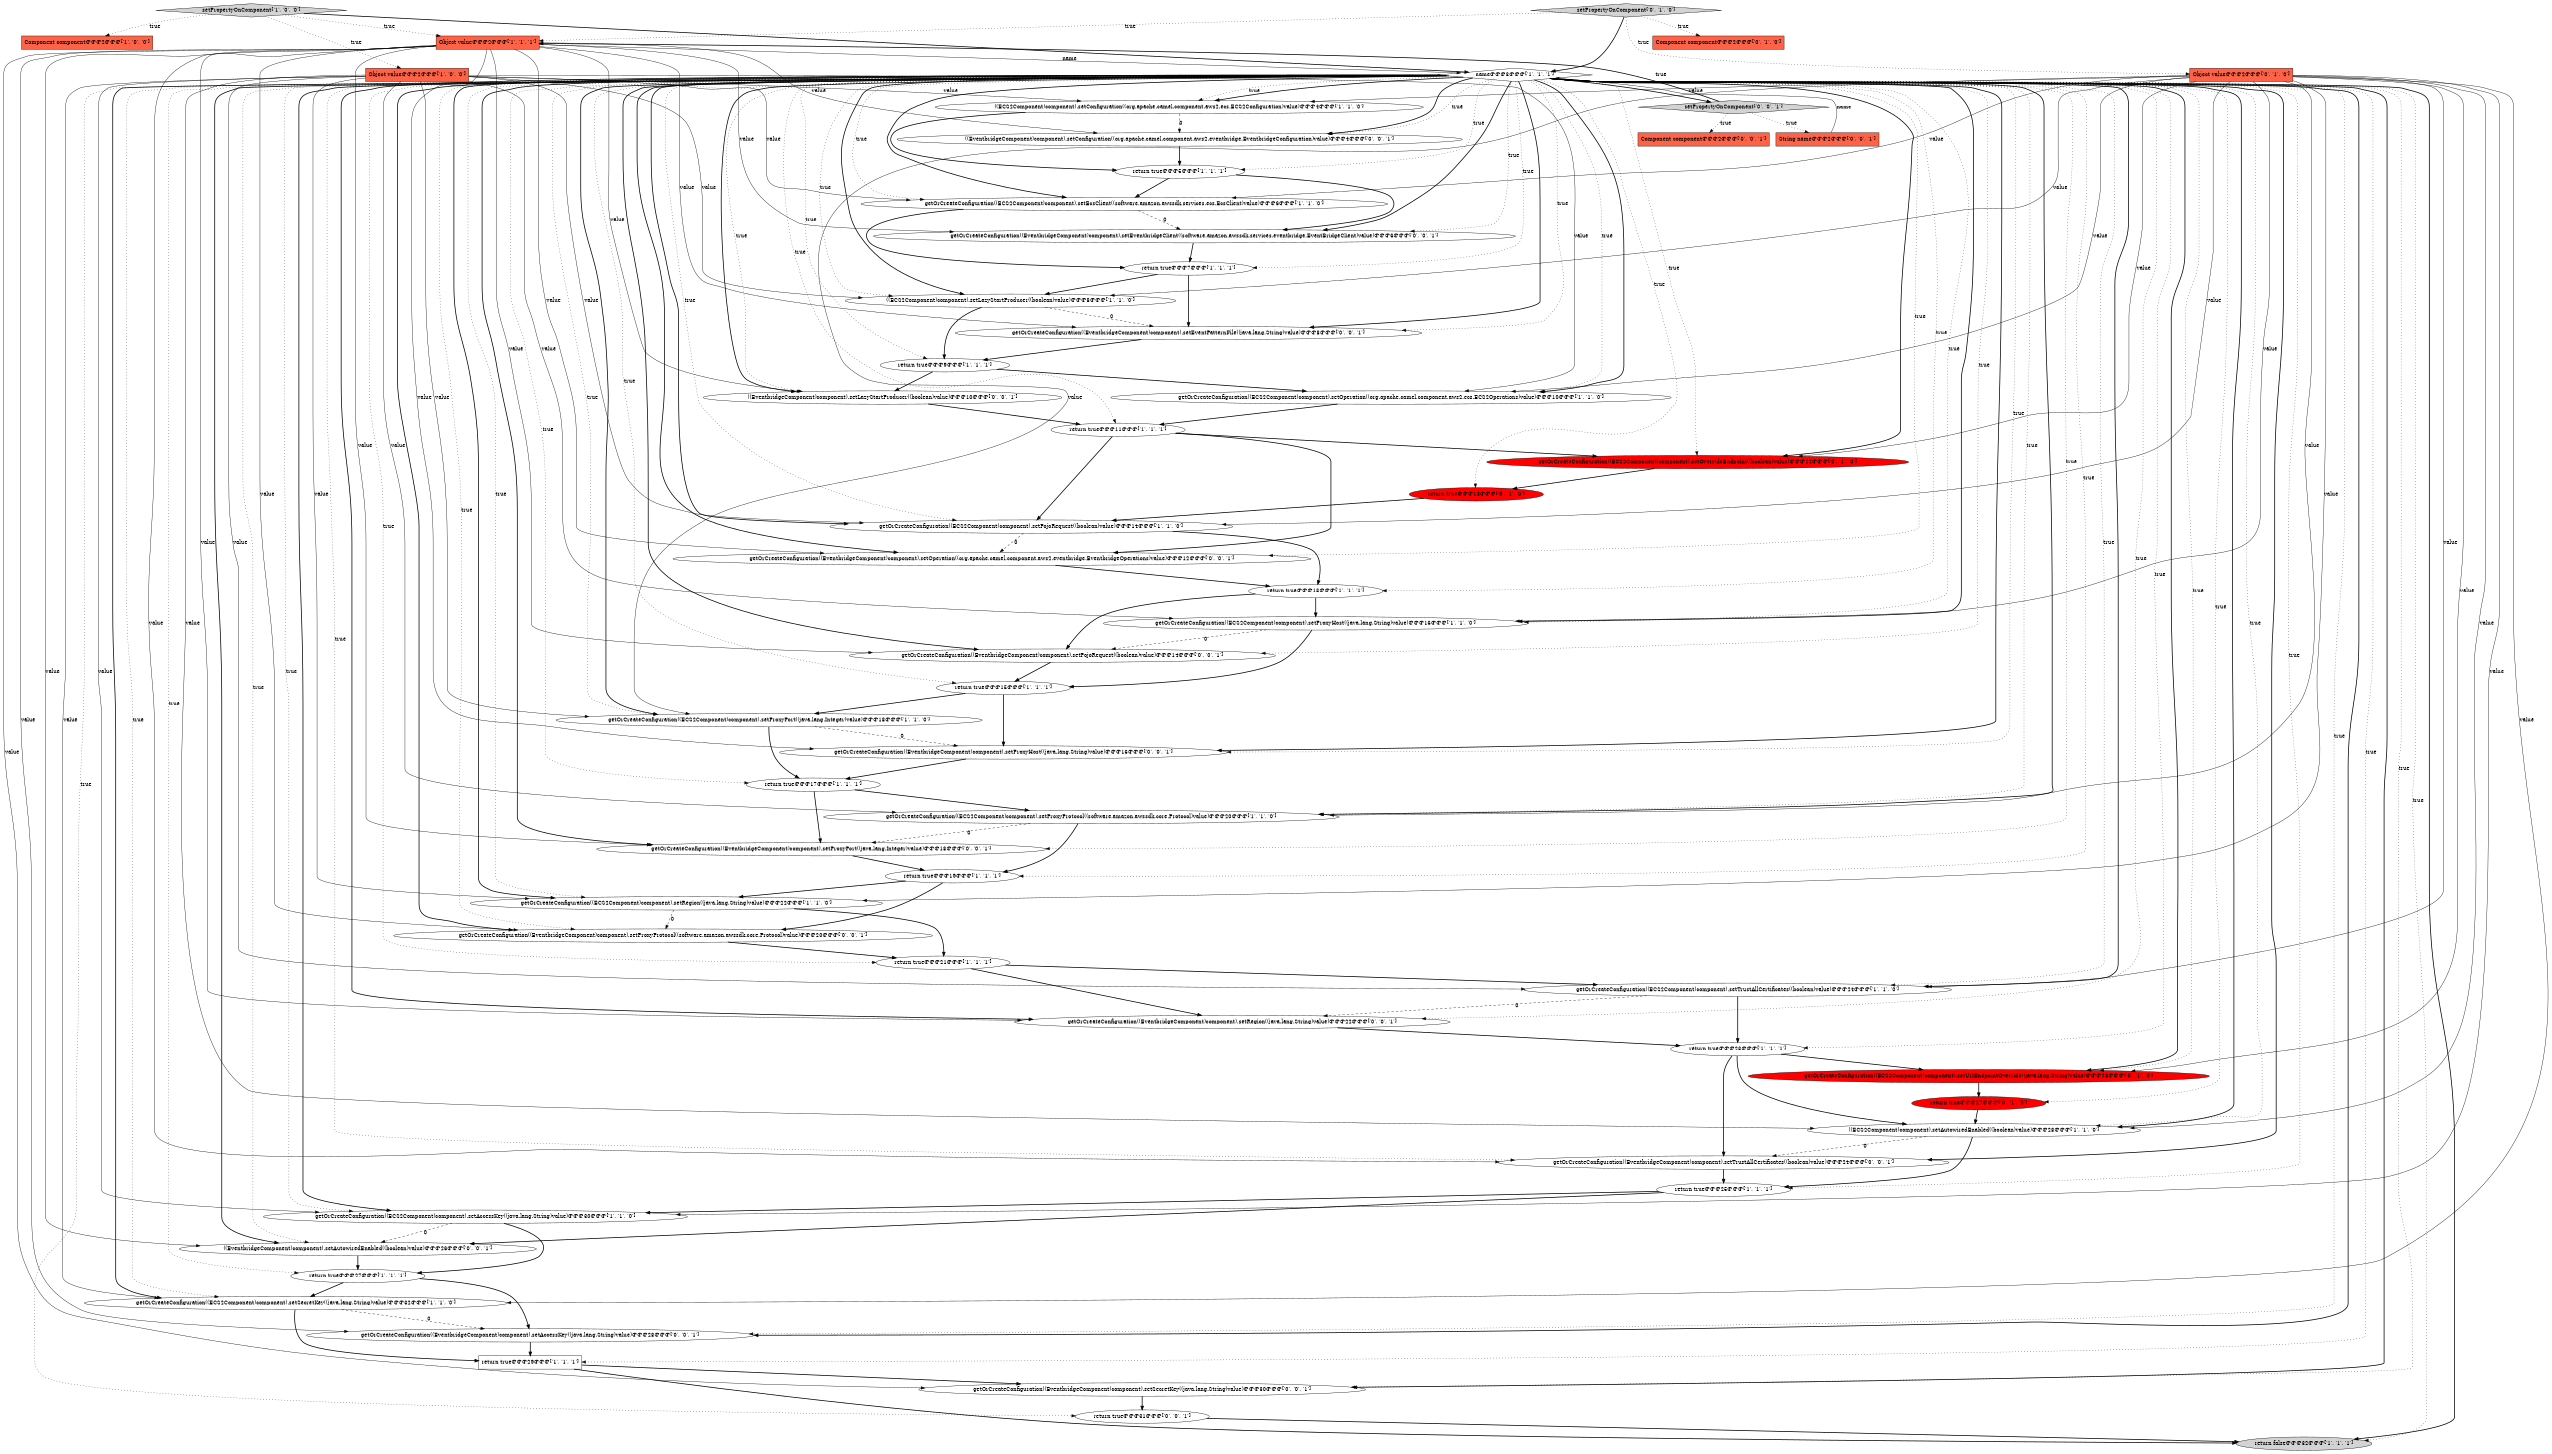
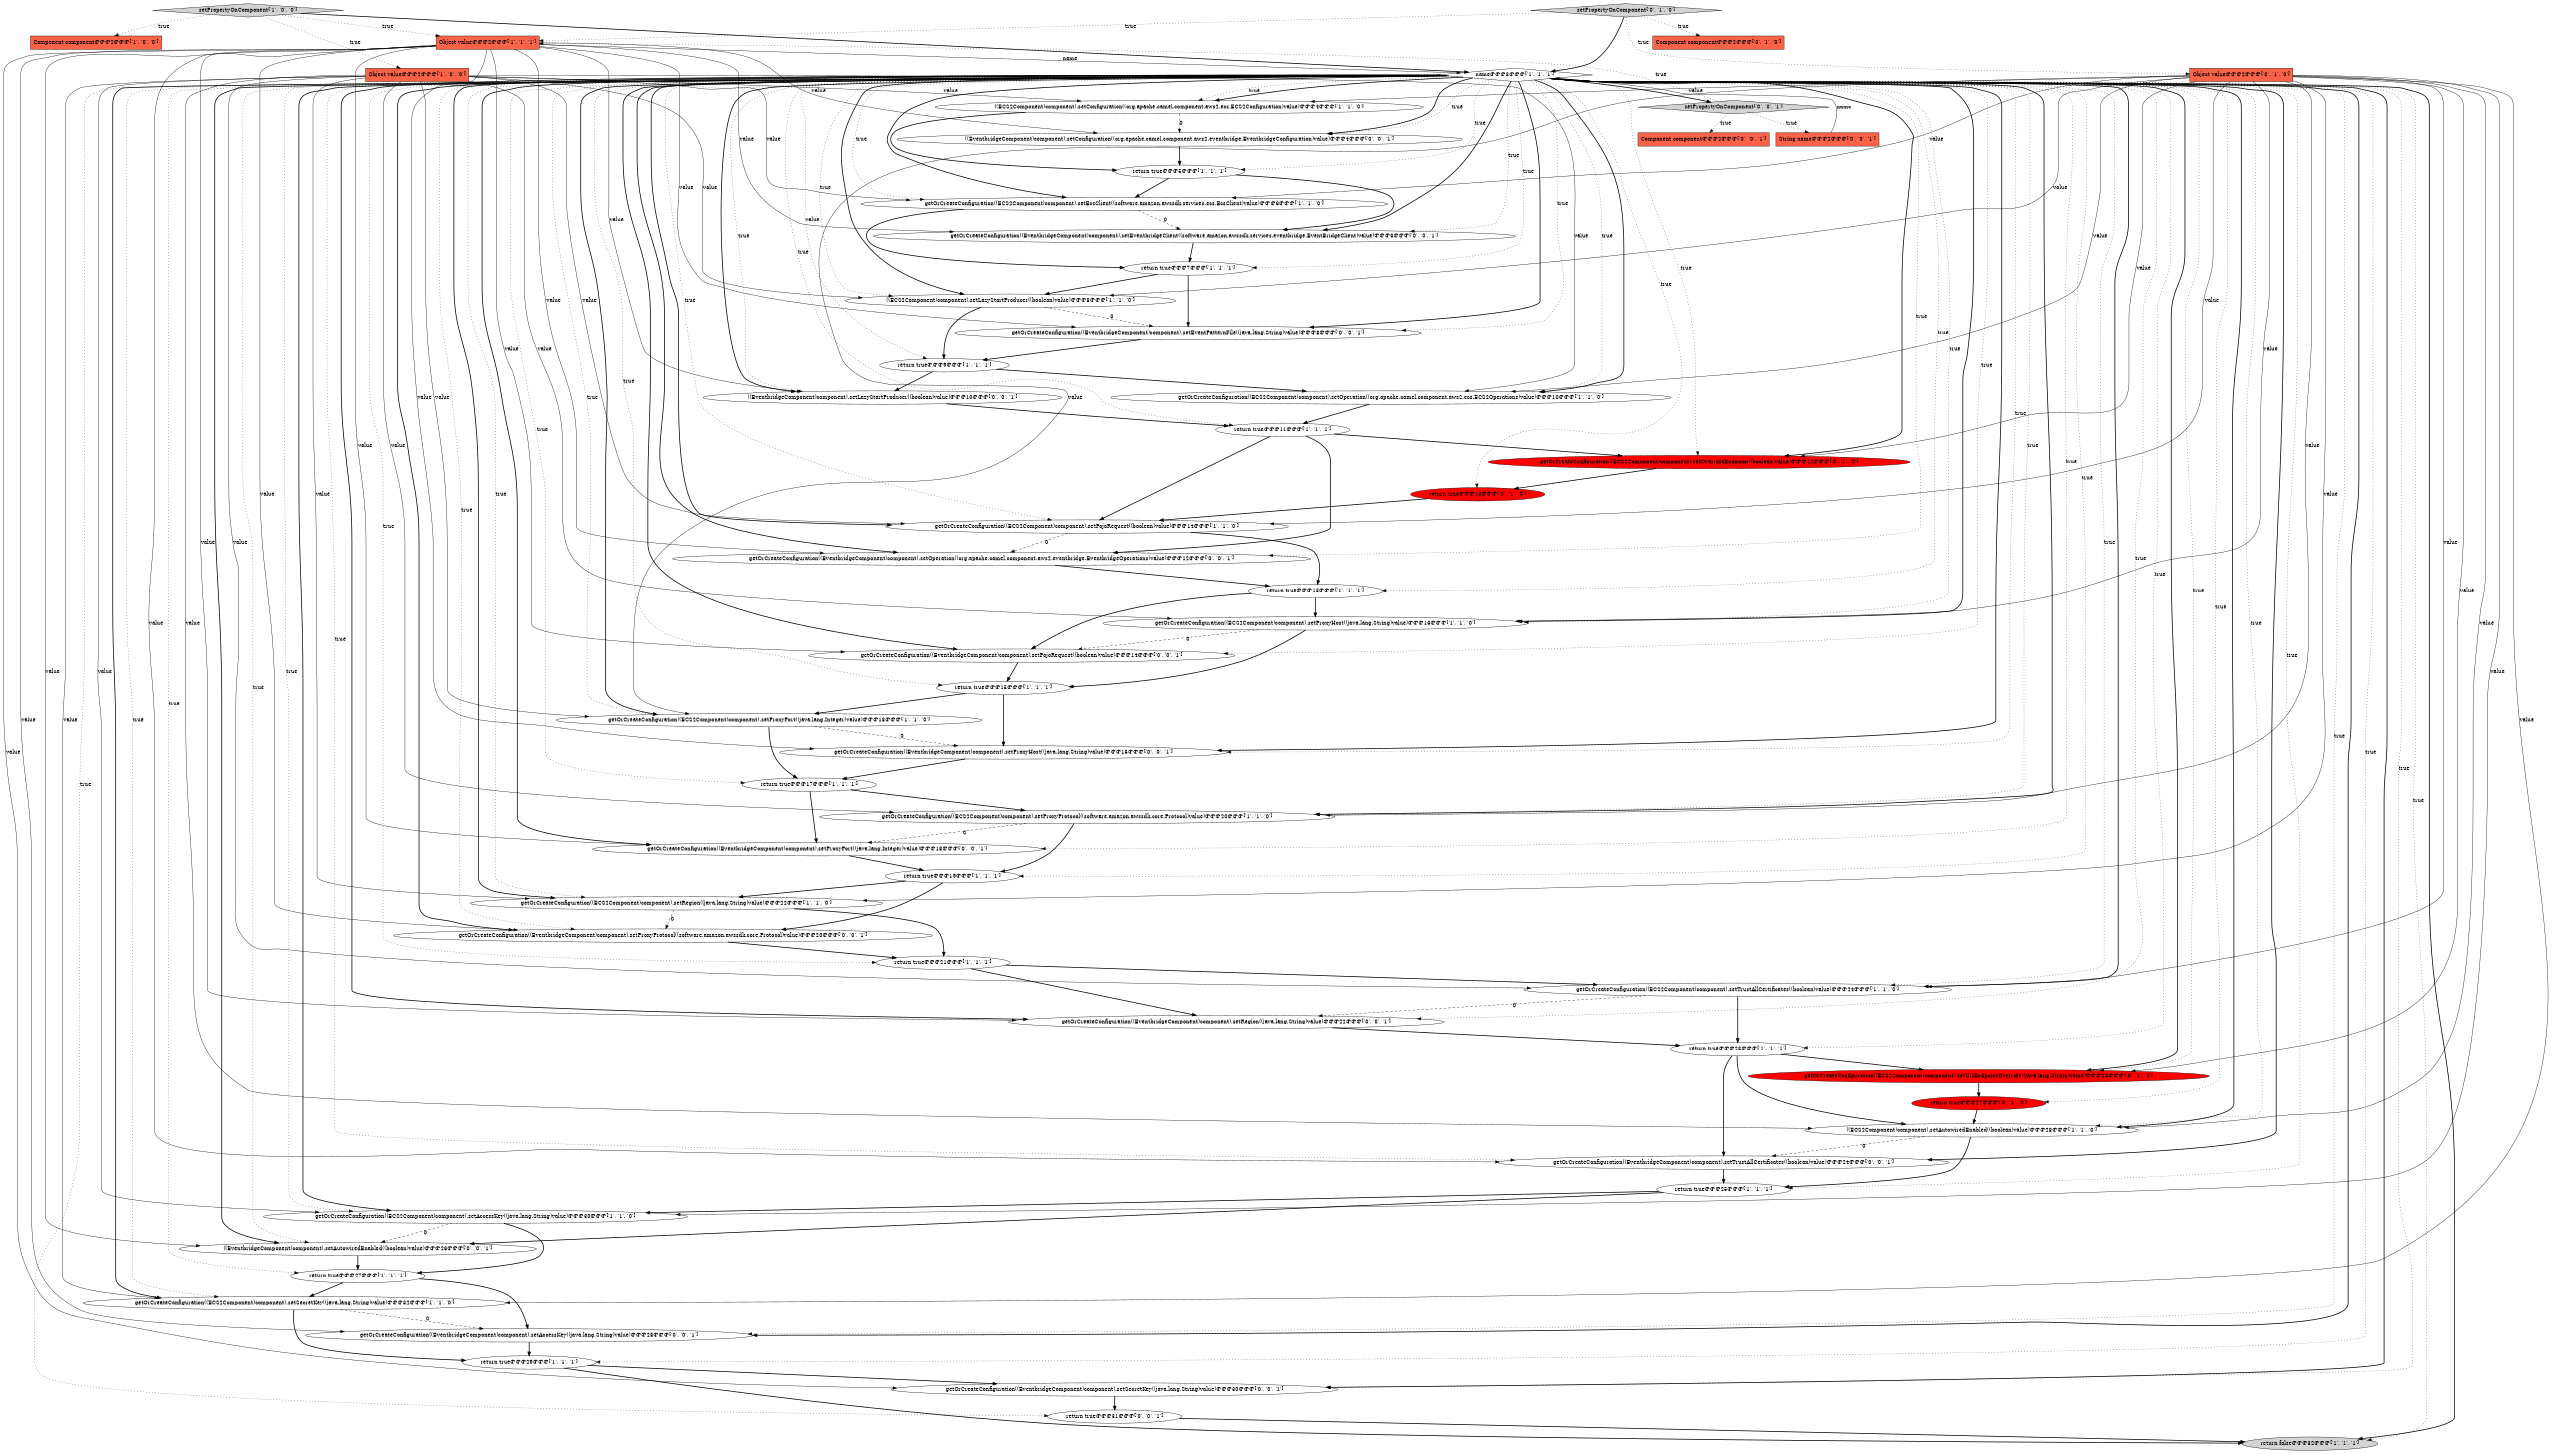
(1134, 51) -> (1134, 51)
(811, 220) -> (813, 220)
(530, 1362) -> (529, 1362)
